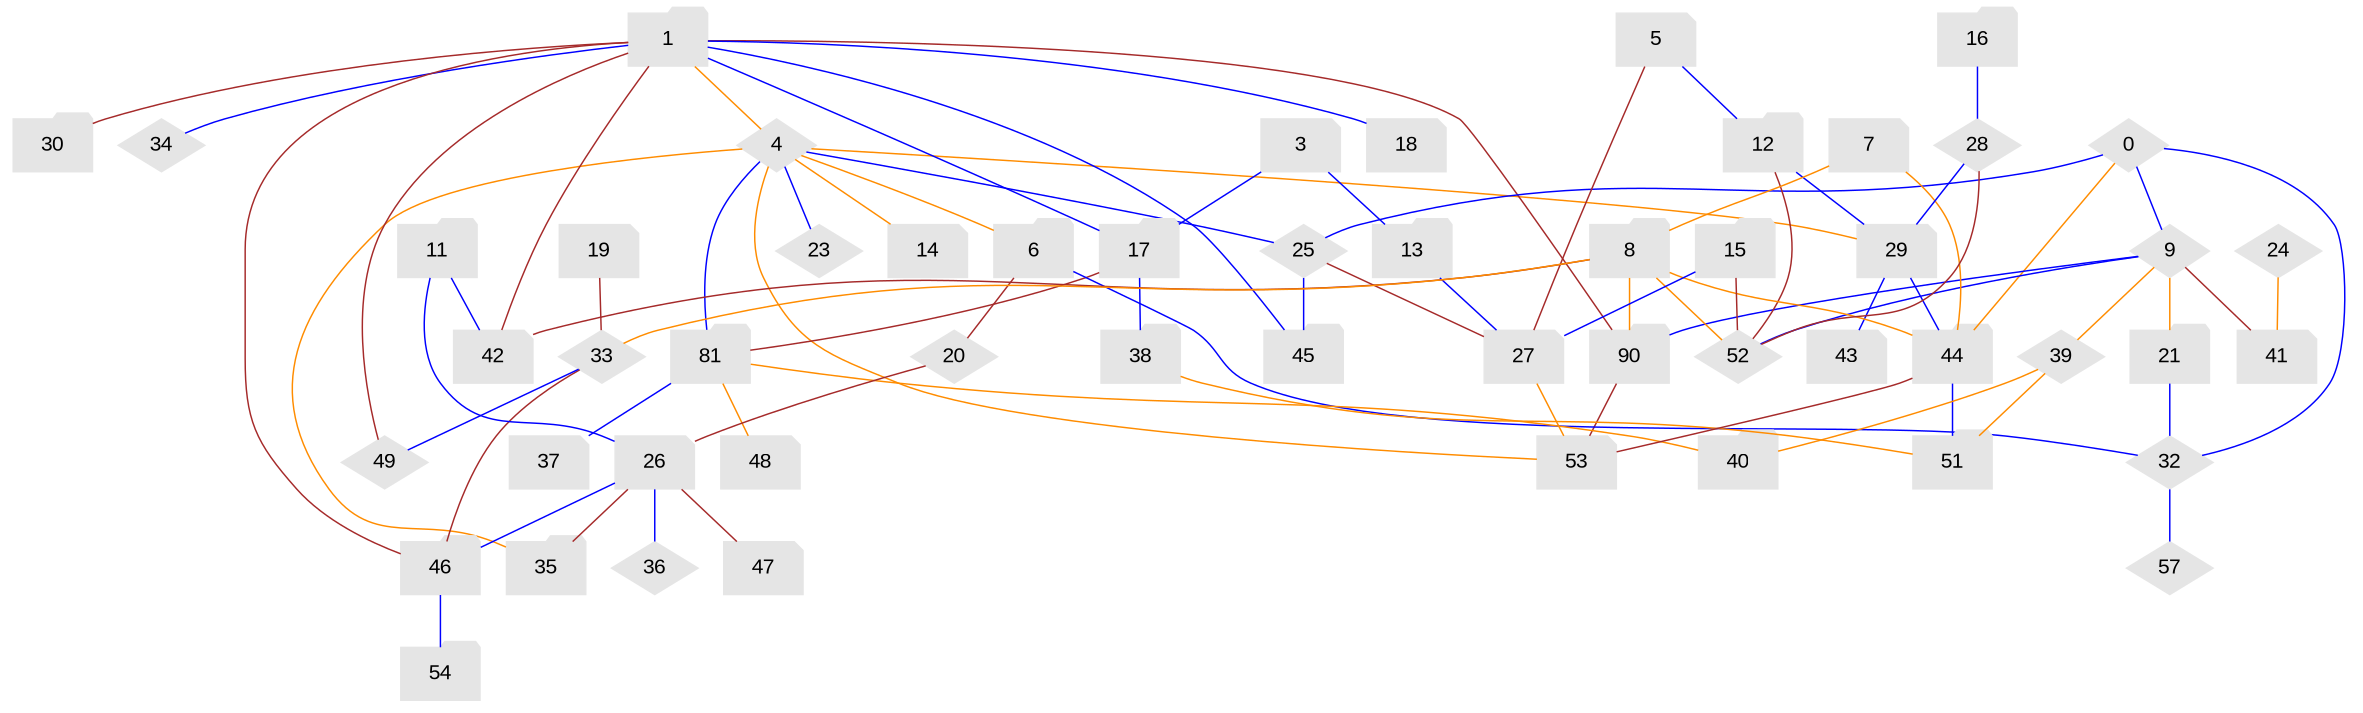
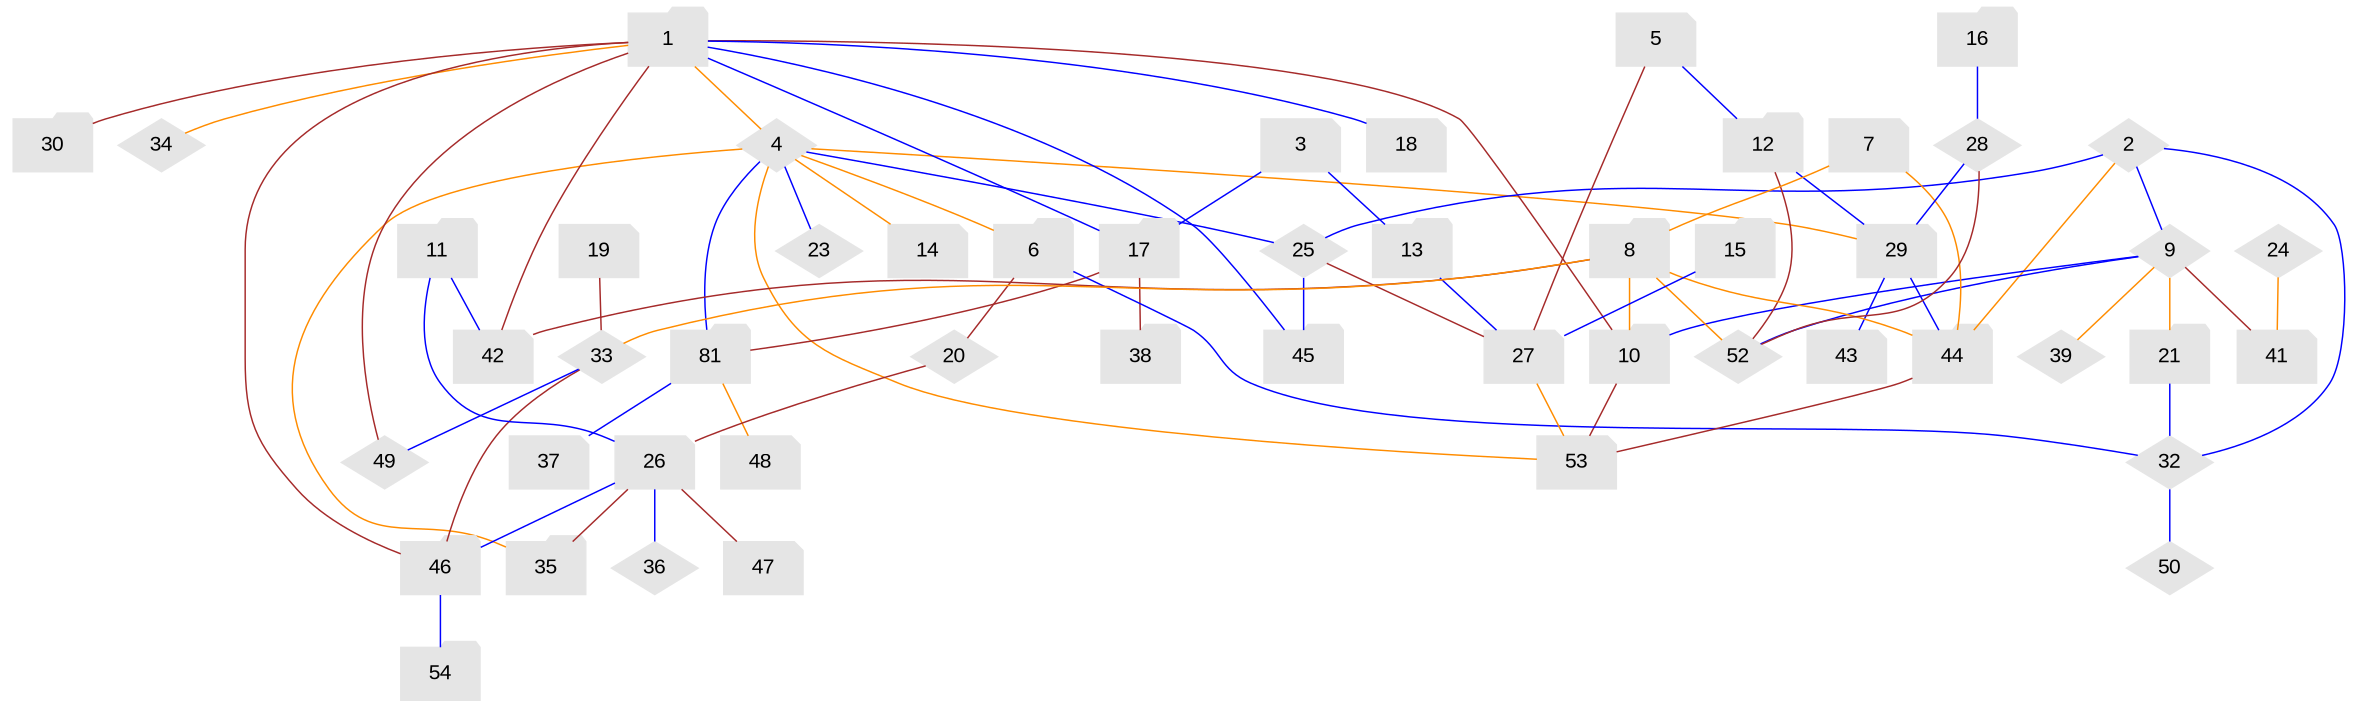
(371, 85) -> (371, 85)
(2129, 145) -> (2129, 145)
(1737, 304) -> none
(1140, 314) -> (1140, 314)
(1630, 357) -> (1630, 357)
(1738, 462) -> none
(1953, 462) -> none
(2170, 568) -> (2170, 568)
